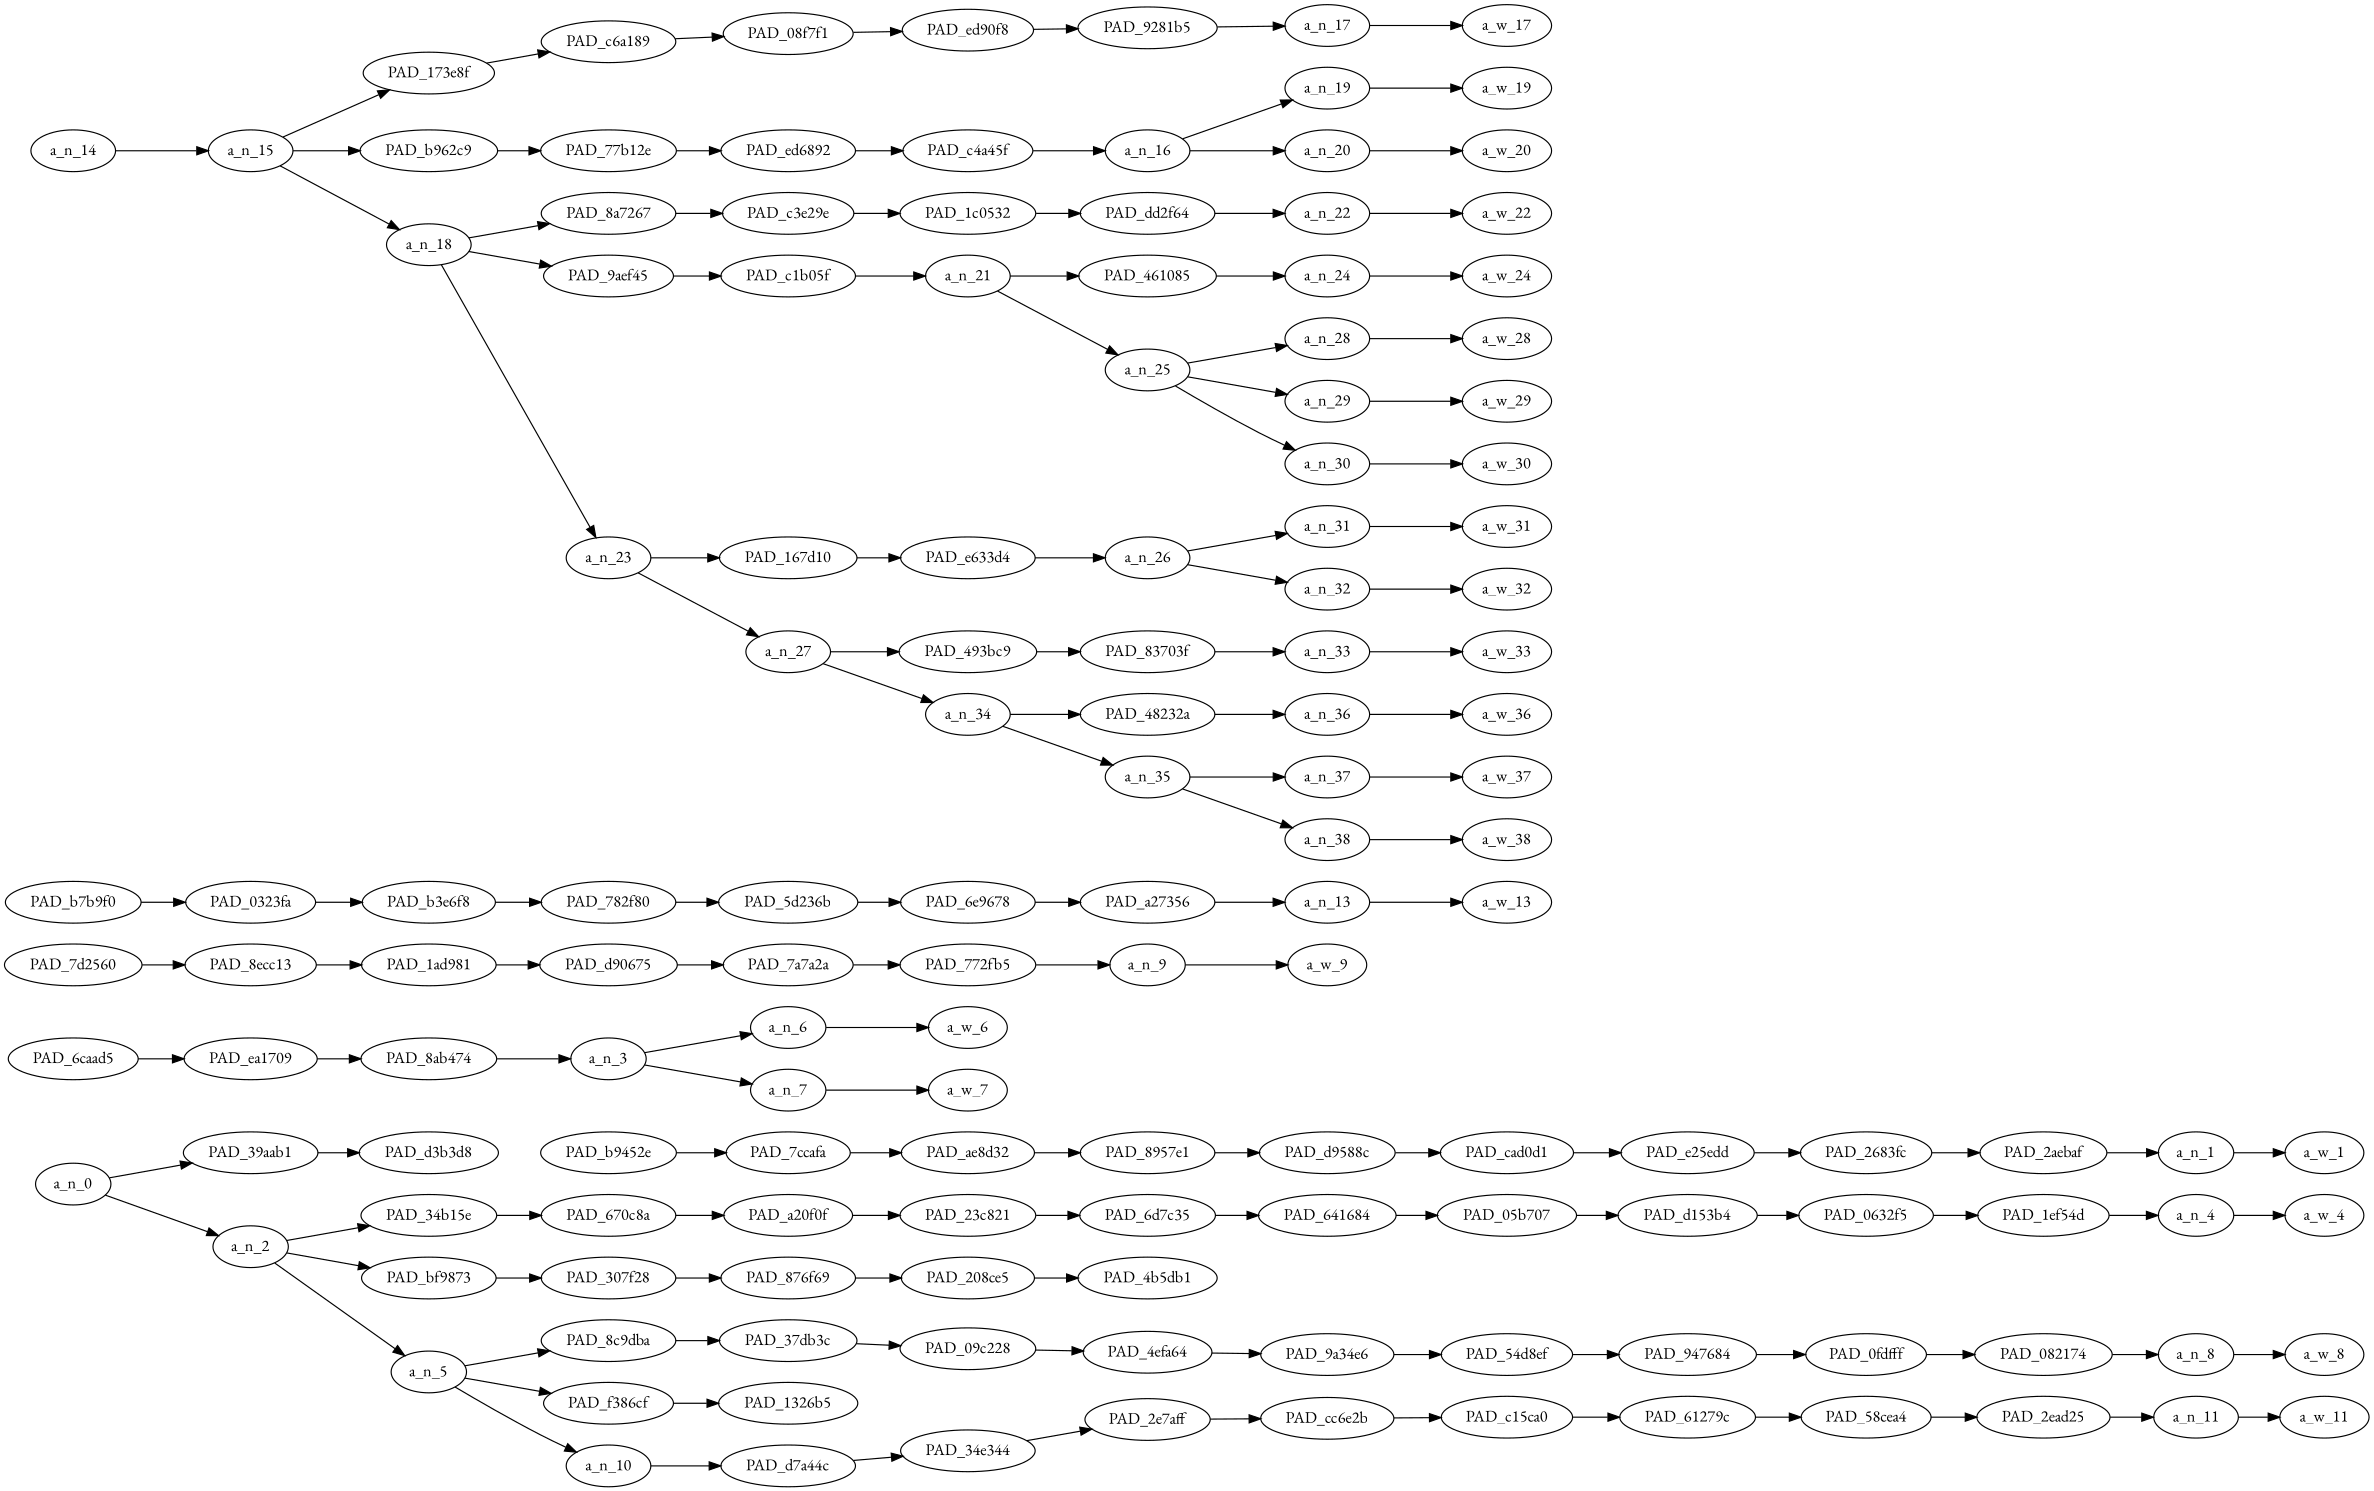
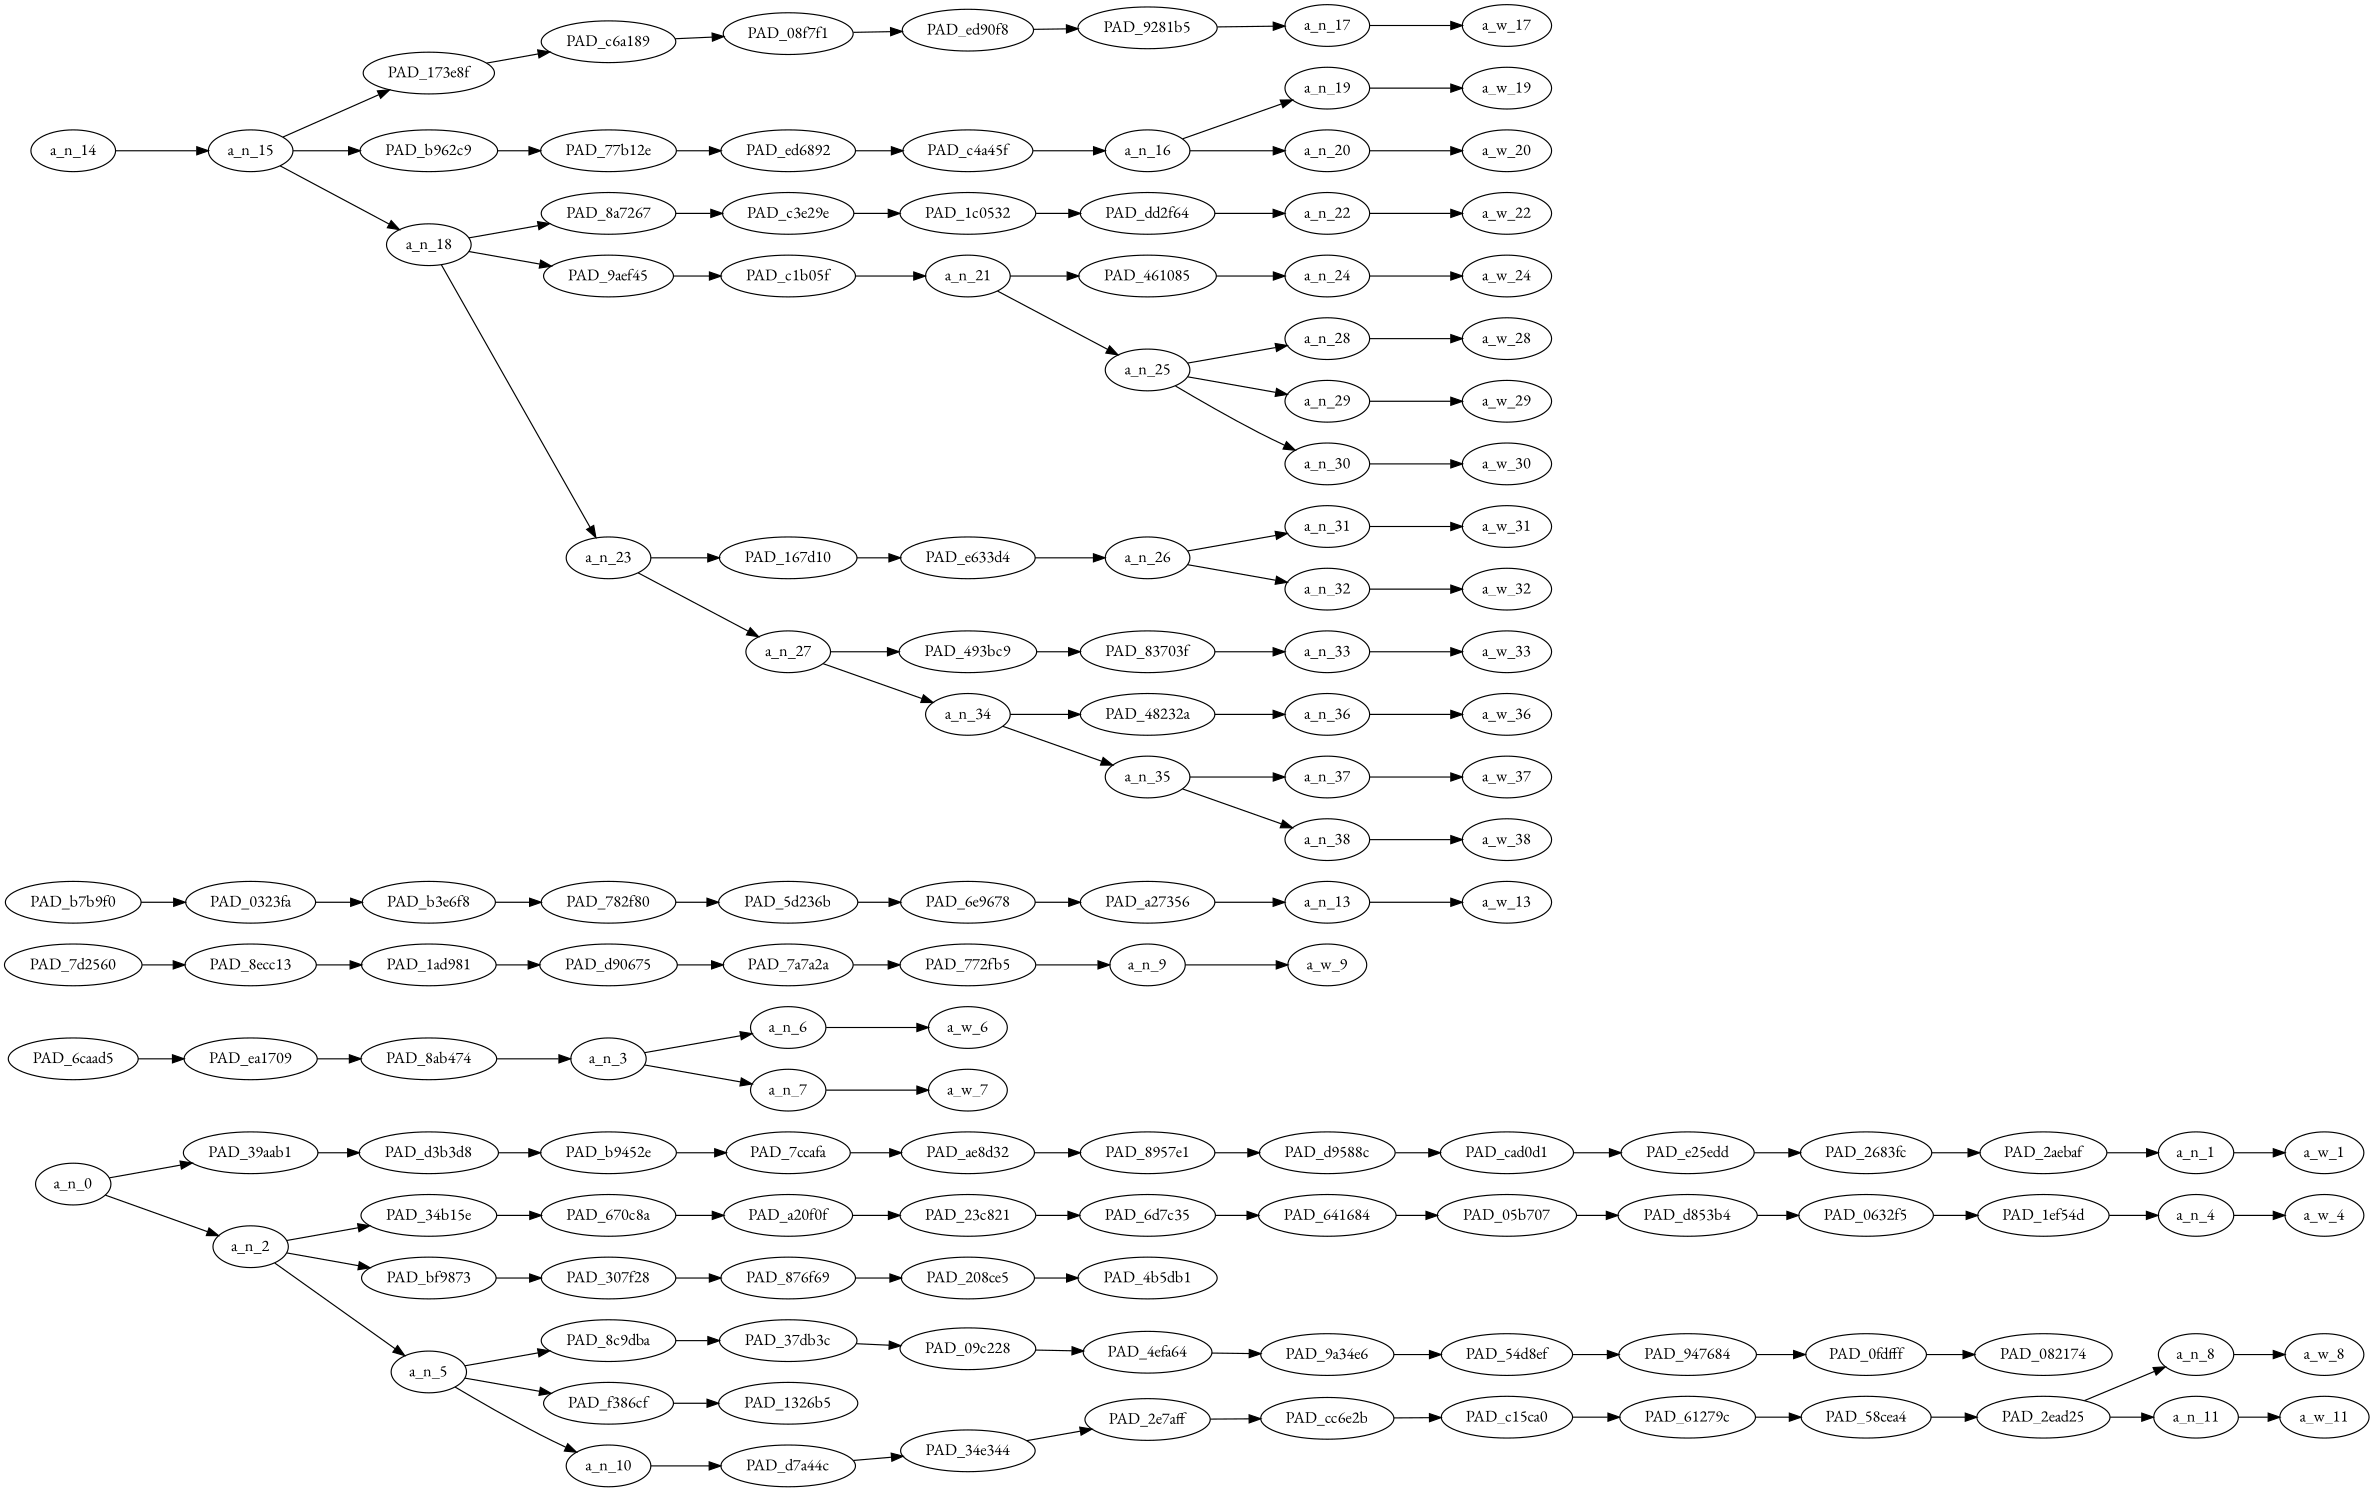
none -> (514, 1153)
(1688, 1215) -> (1688, 1215)
(2129, 1355) -> (2119, 1386)
